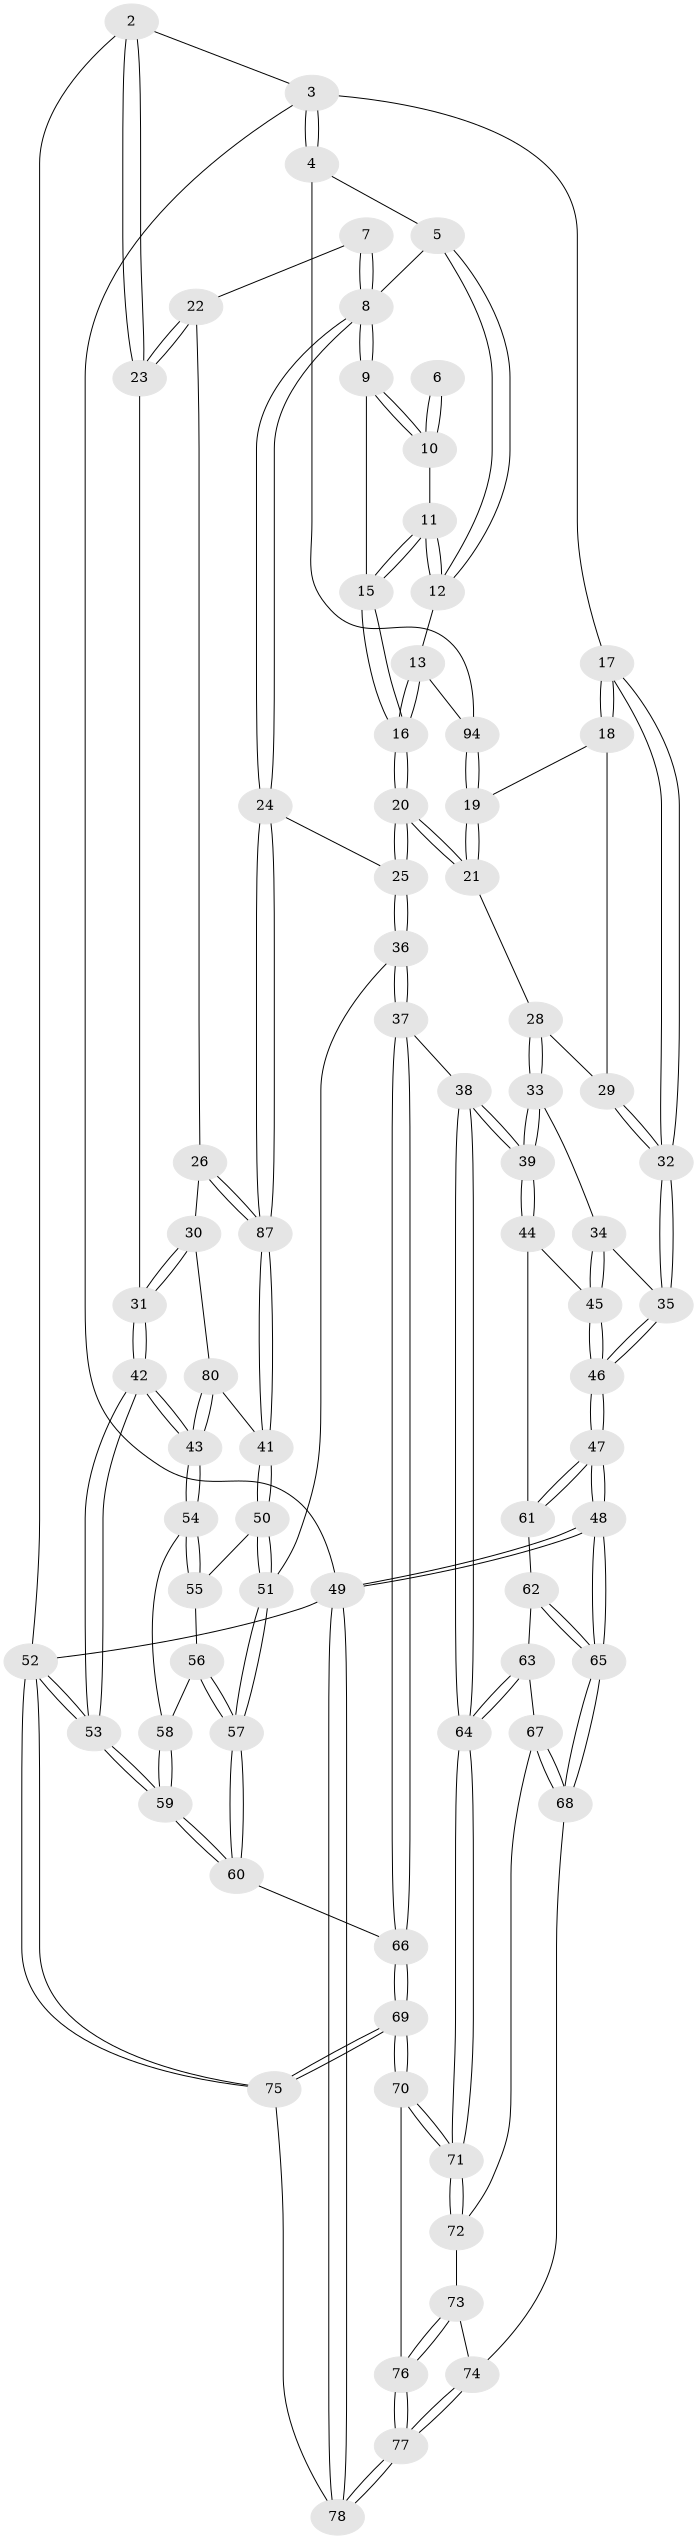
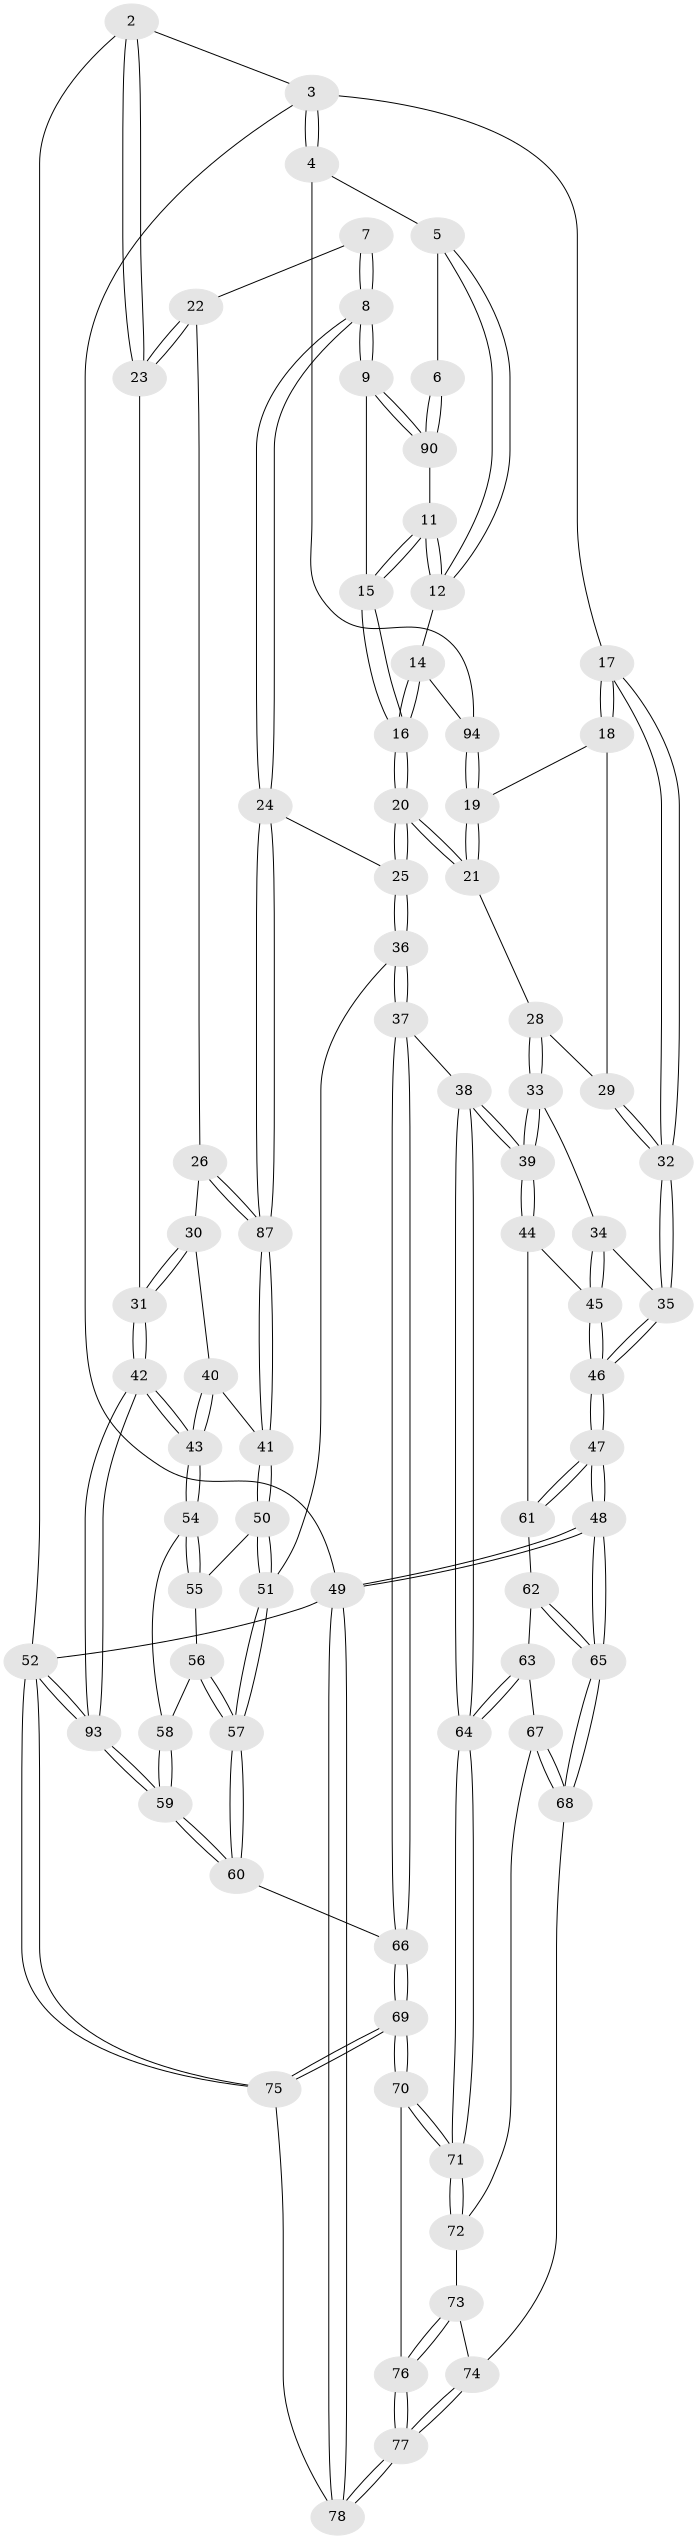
(402, 271) -> (438, 307)
(430, 450) -> (430, 450)
(418, 663) -> (418, 663)
(211, 1376) -> (211, 1376)
(94, 1733) -> (94, 1733)
